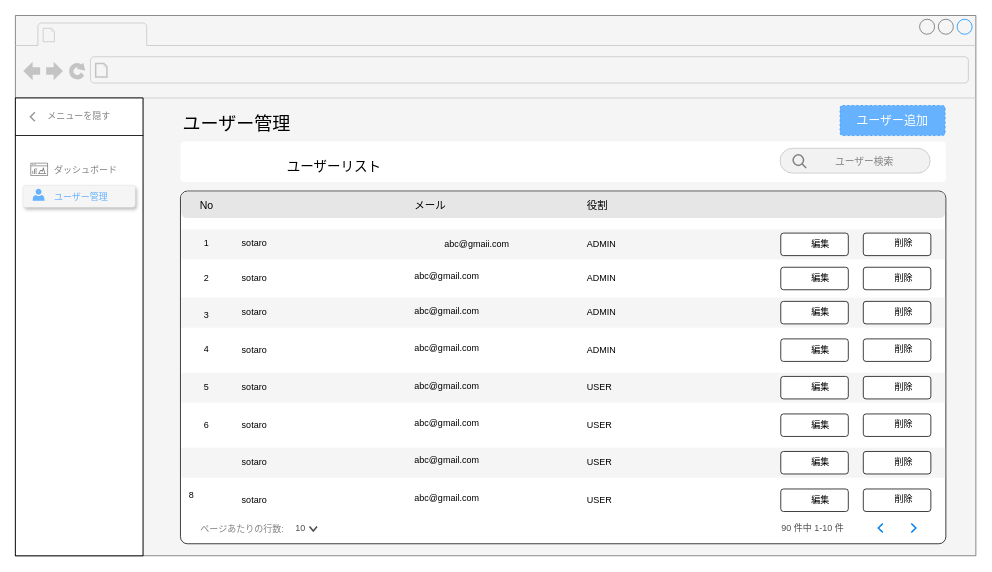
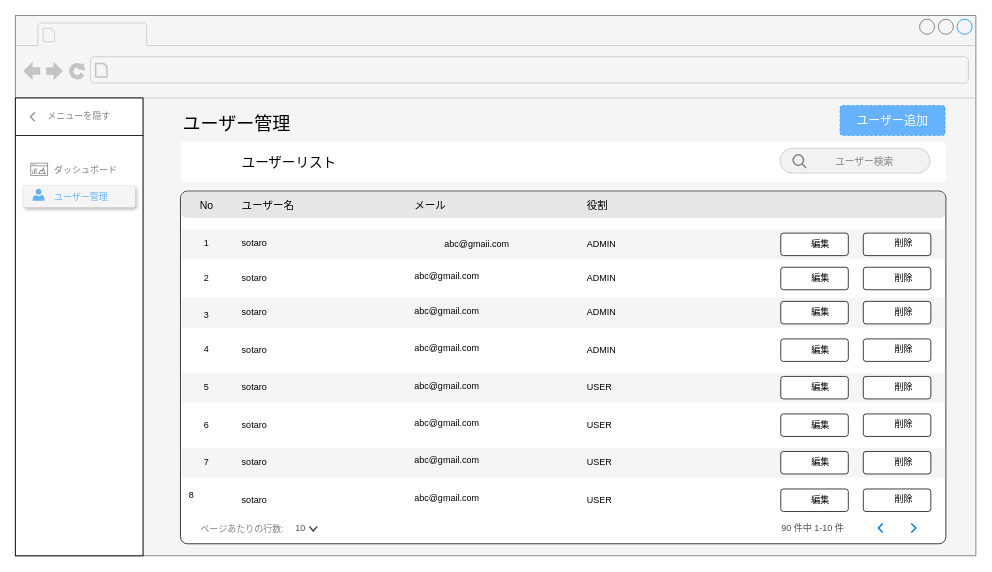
(342, 167) -> (297, 163)
none -> (274, 205)
none -> (207, 462)
